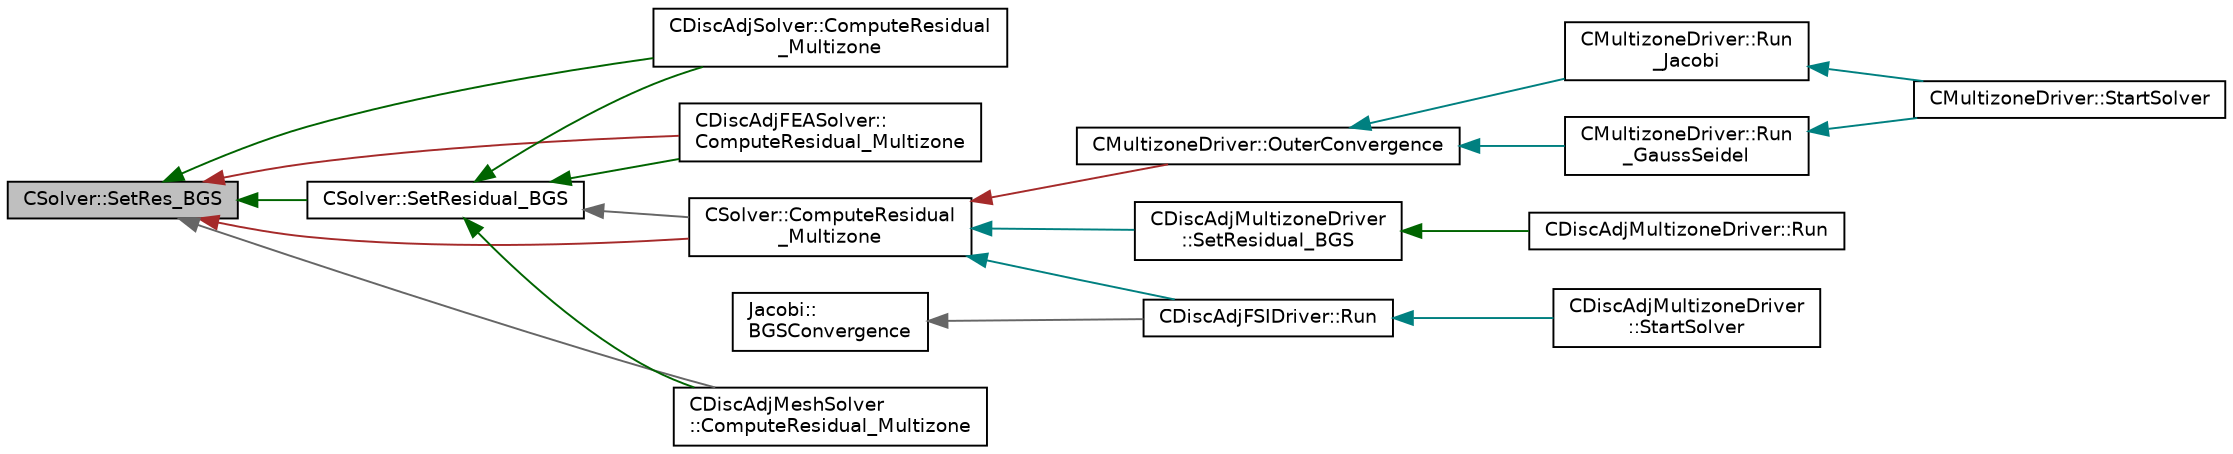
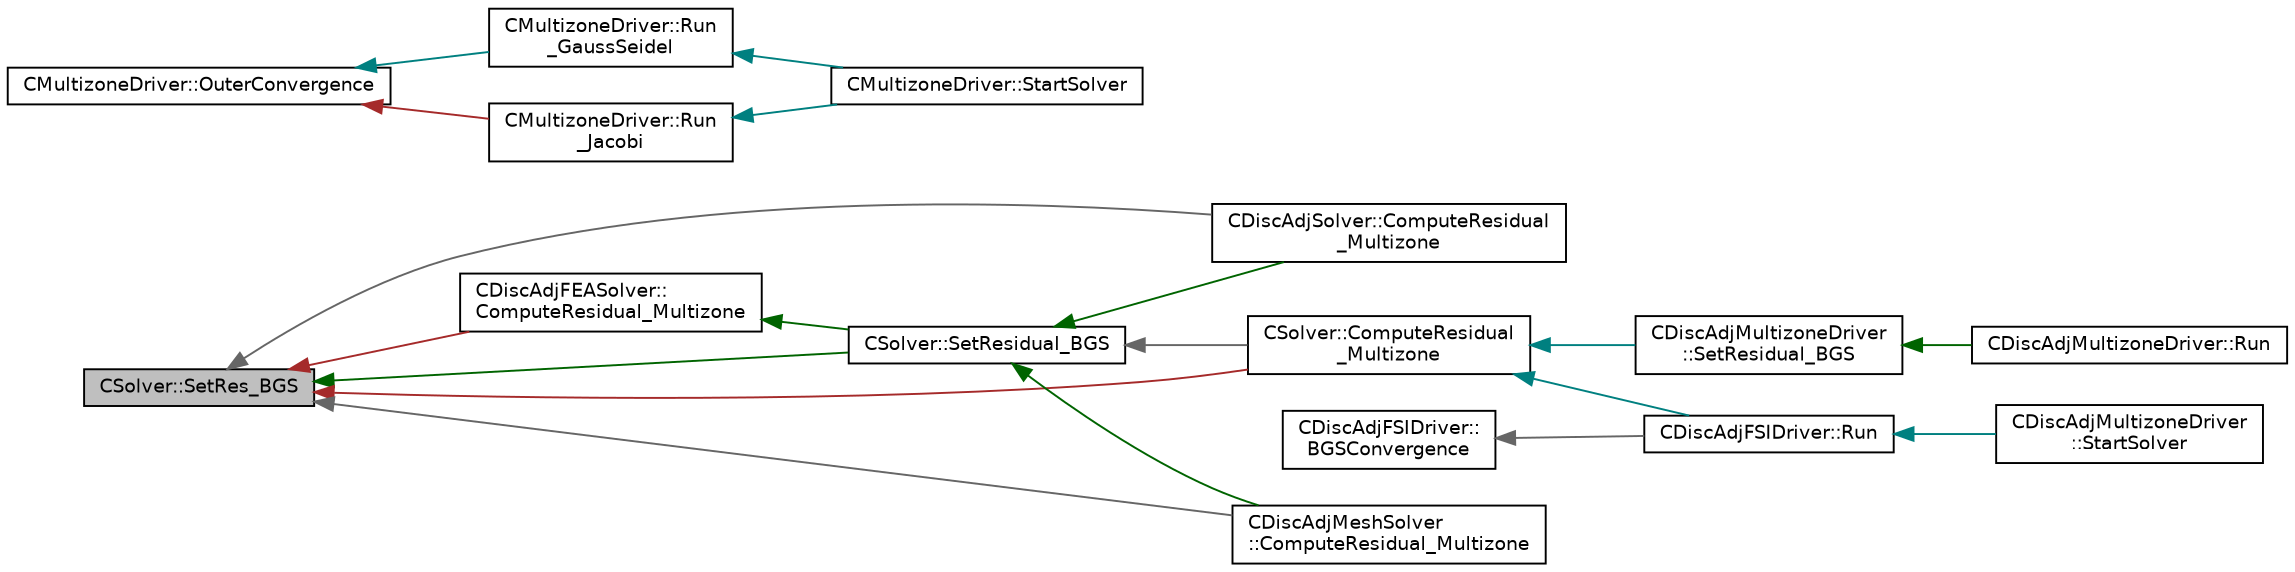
(413, 100) -> (714, 215)
(1467, 101) -> (436, 113)
(625, 169) -> (815, 326)
(1080, 181) -> none
(830, 322) -> (1389, 440)
